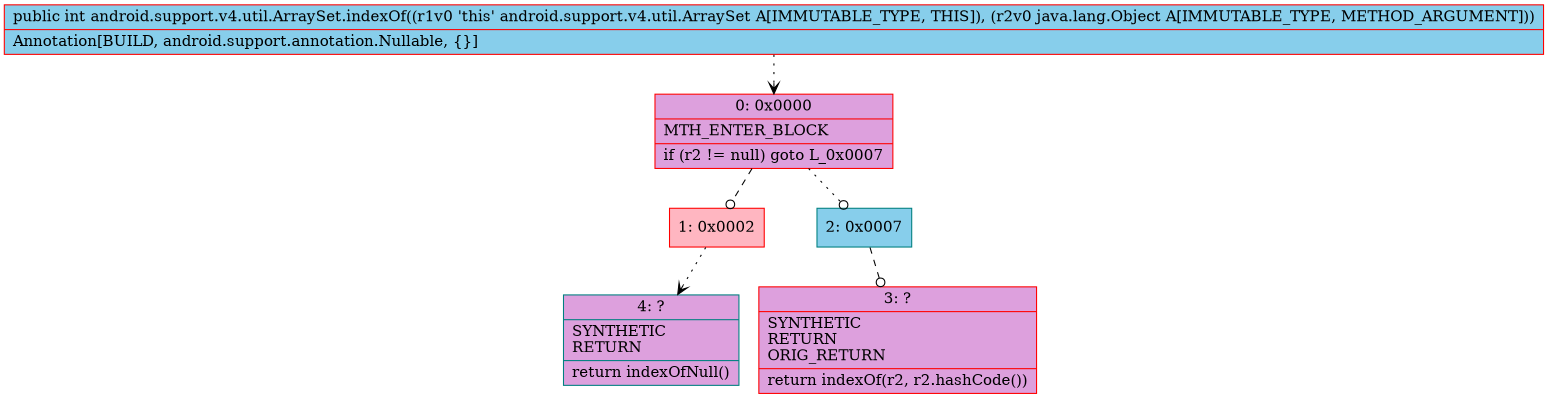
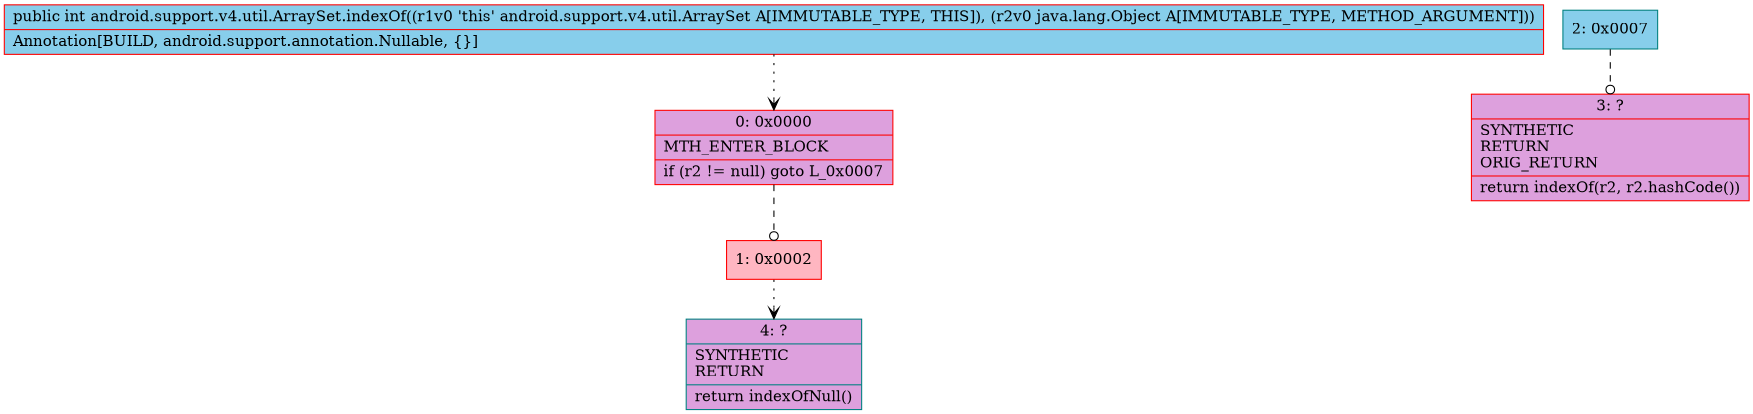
(825, 185) -> none
